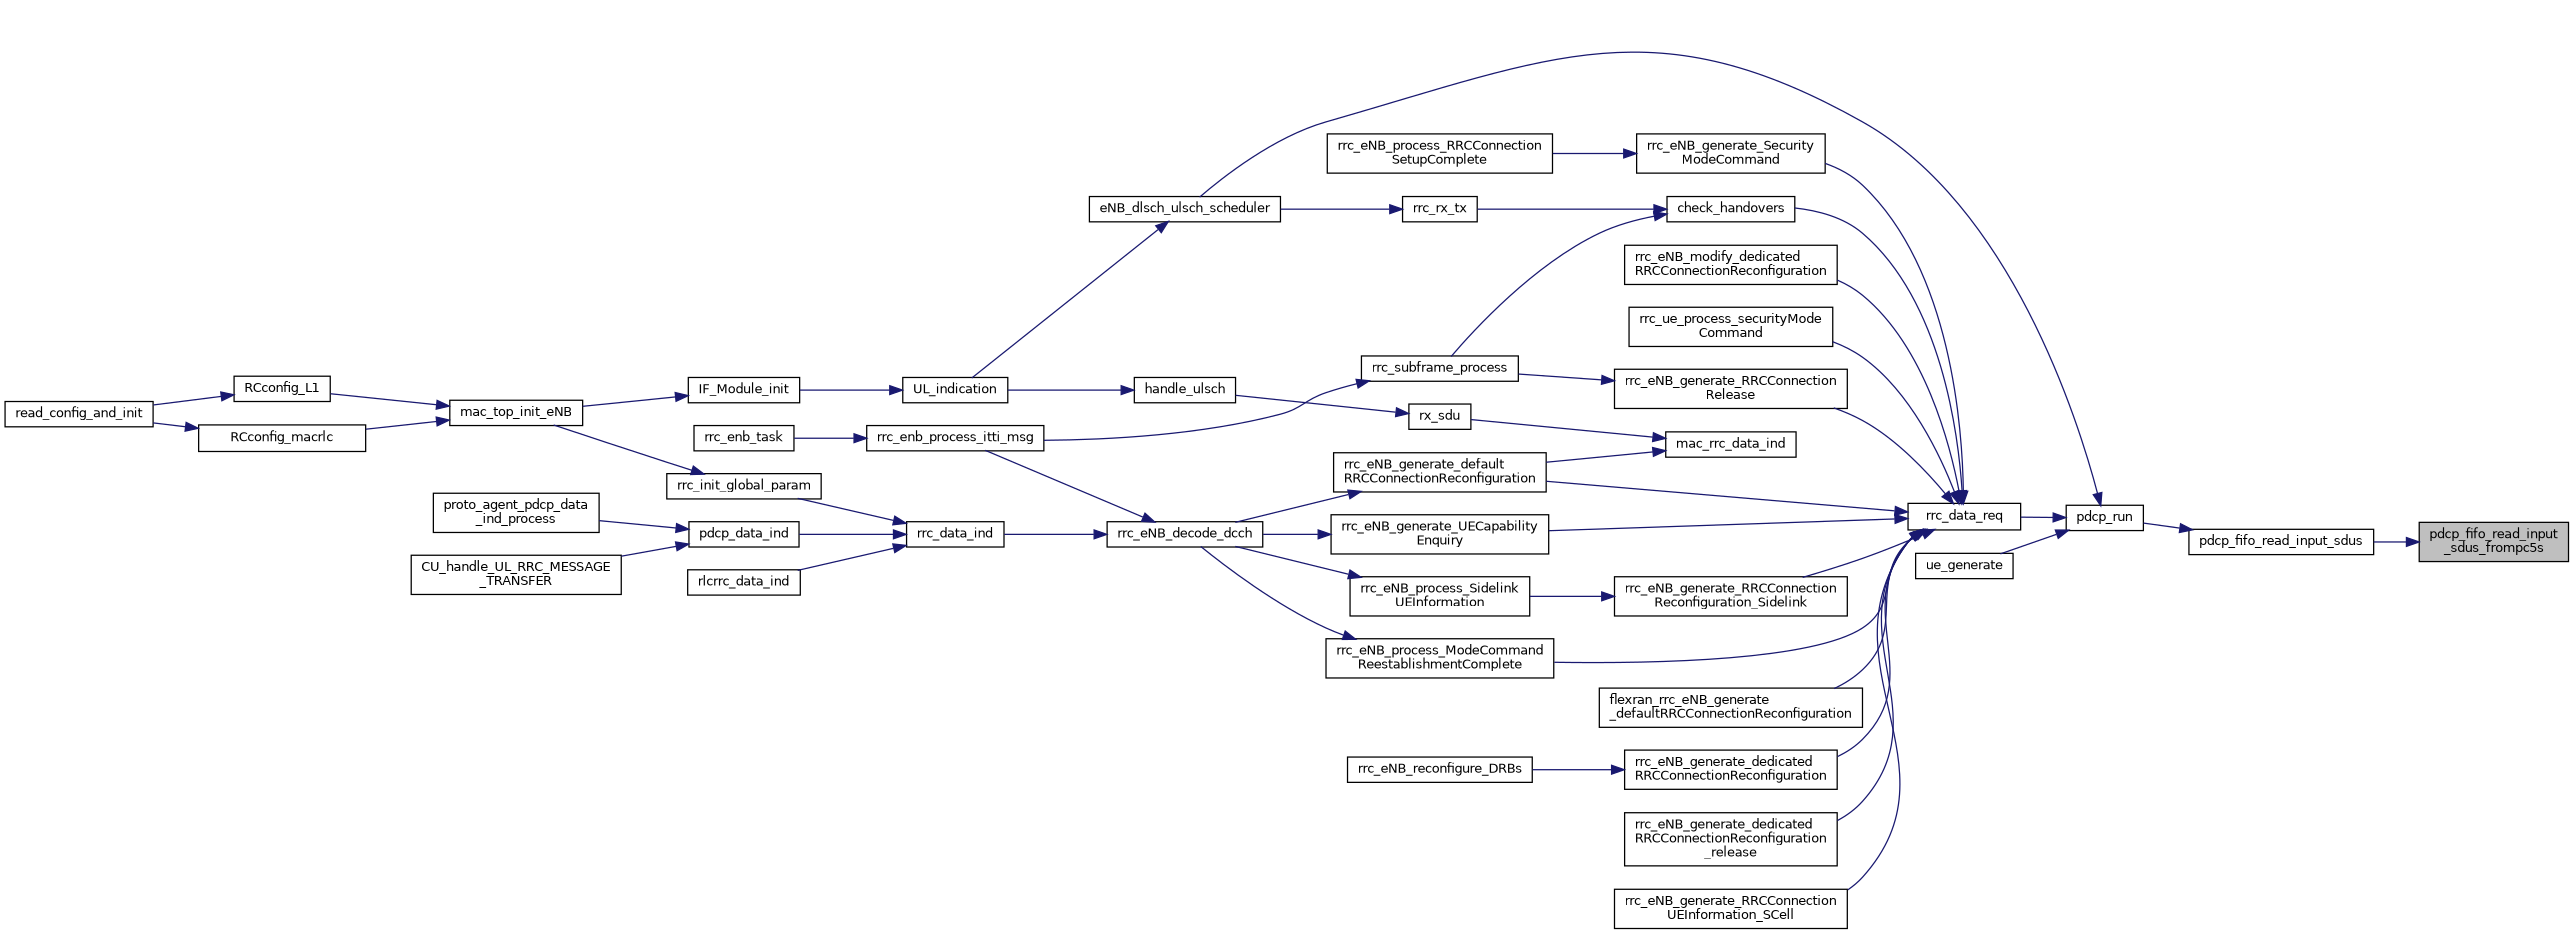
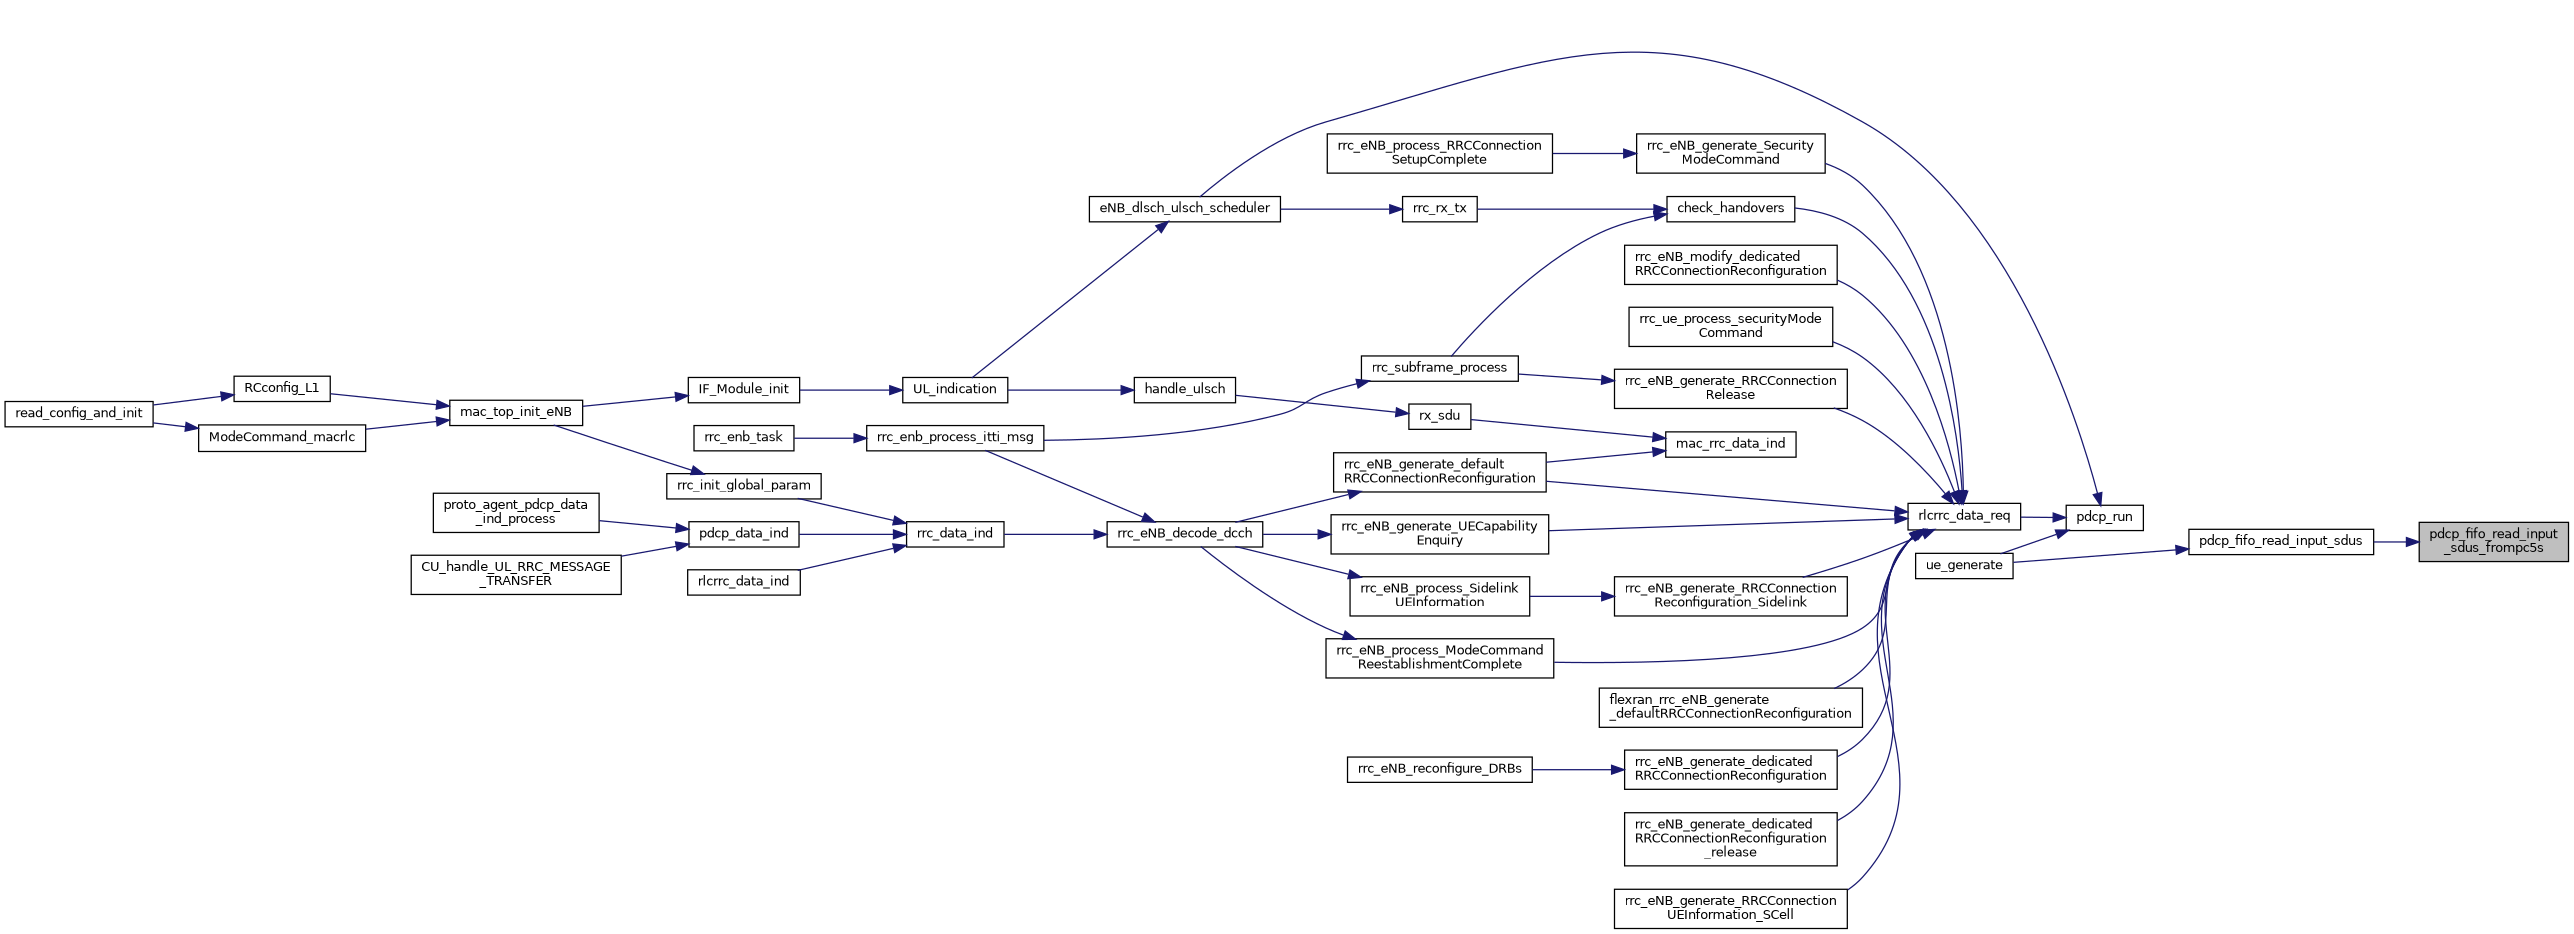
(282, 438) -> (282, 438)
(1964, 517) -> (1964, 517)
(2162, 526) -> (2095, 556)
